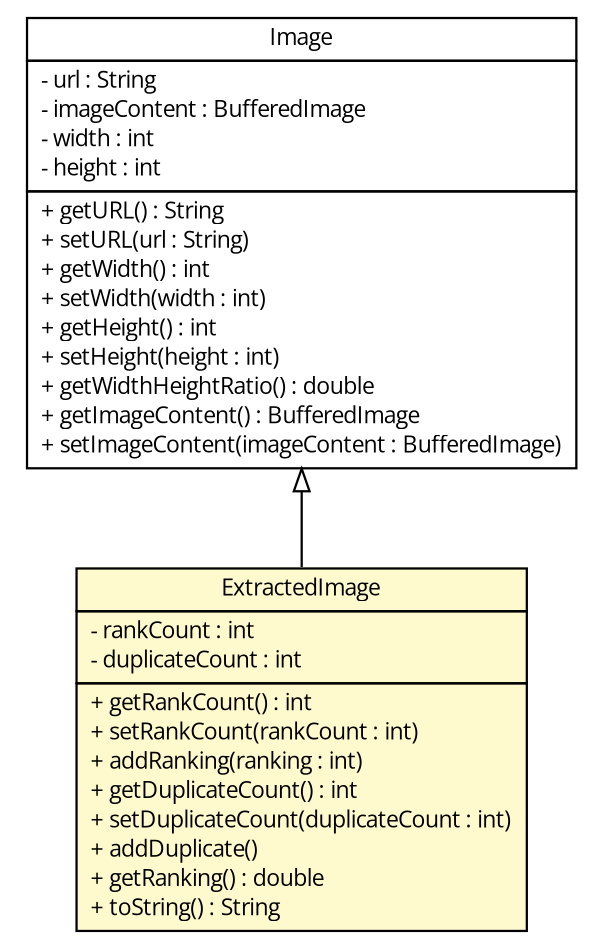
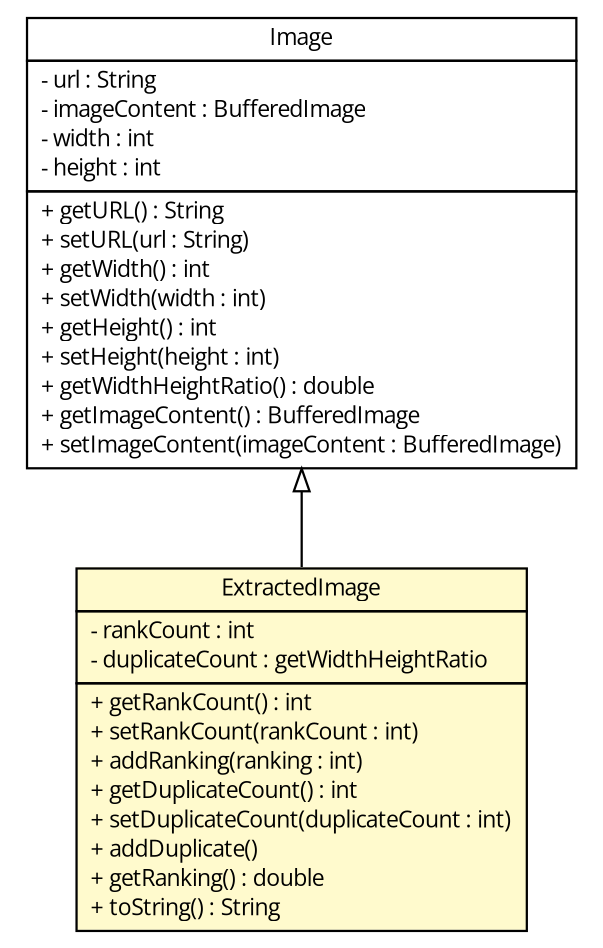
(197, 661) -> (289, 661)
